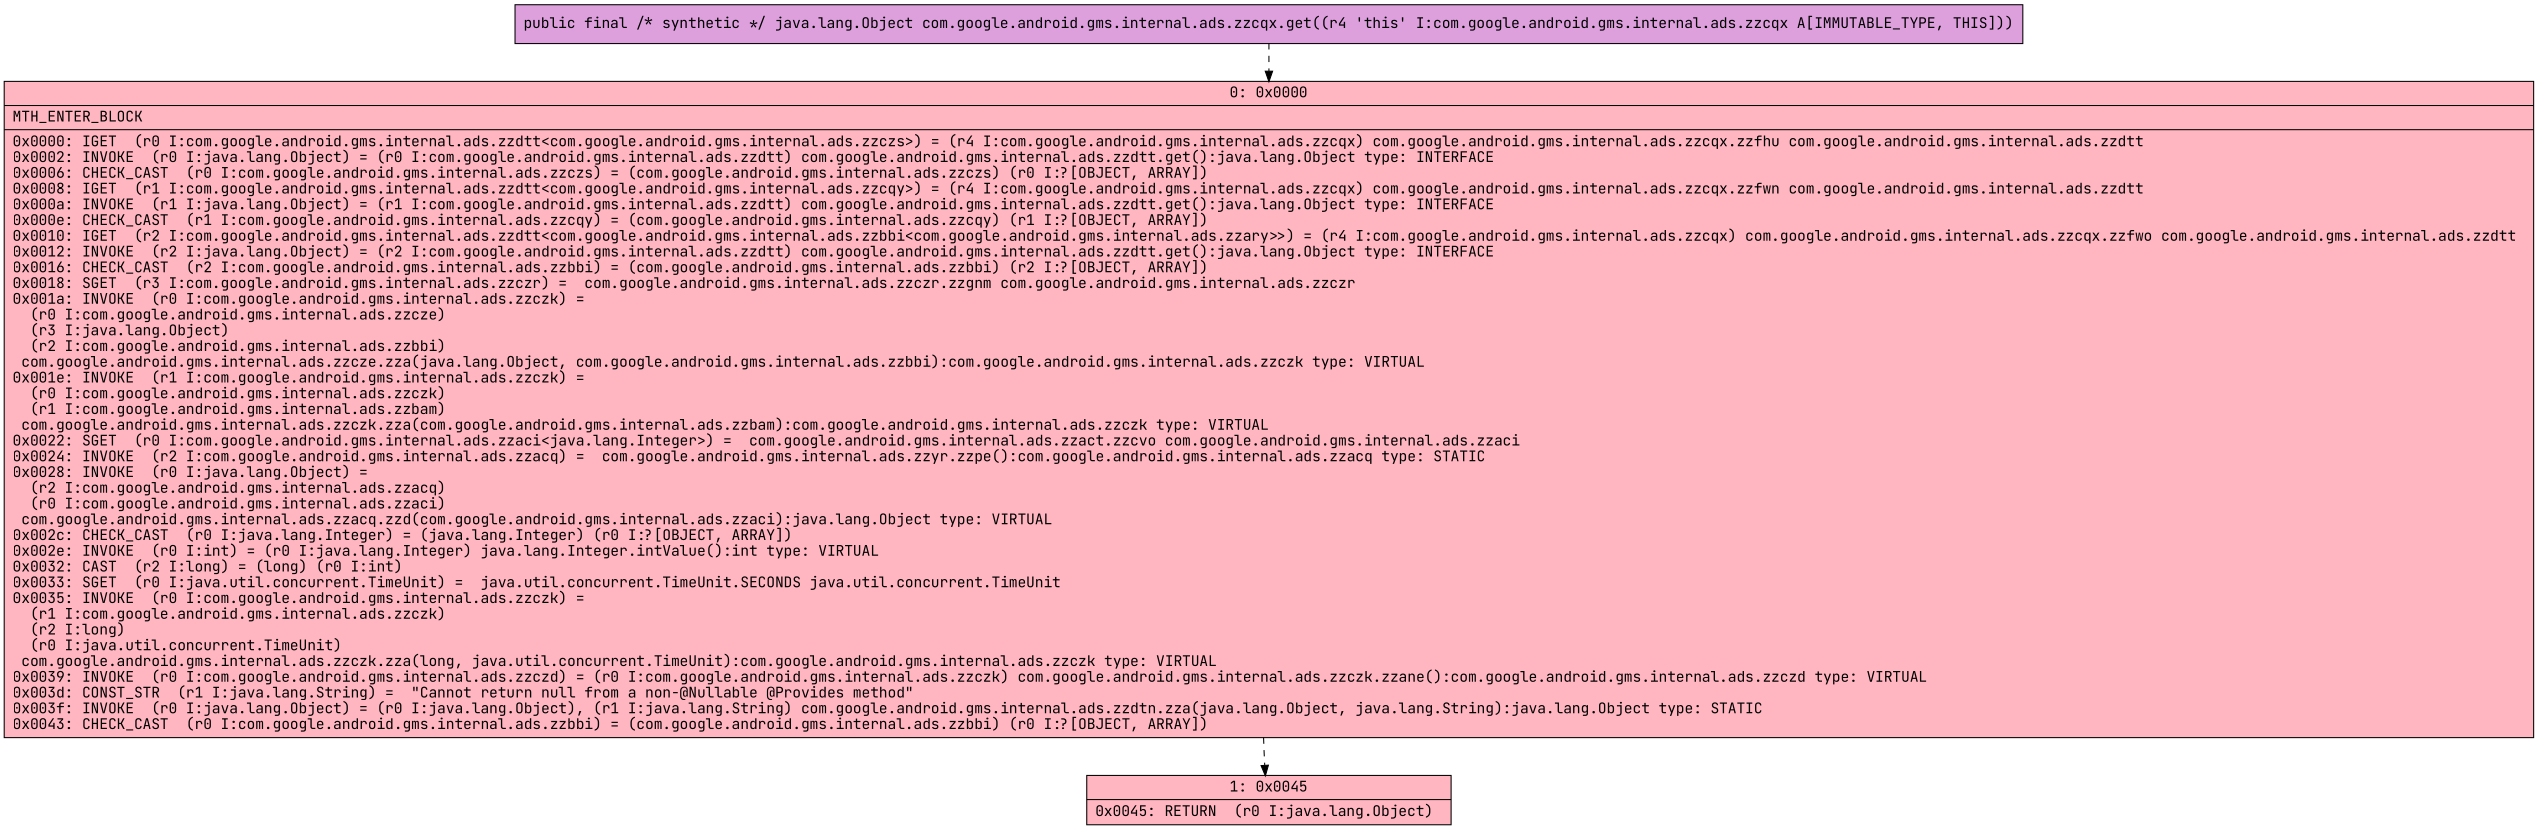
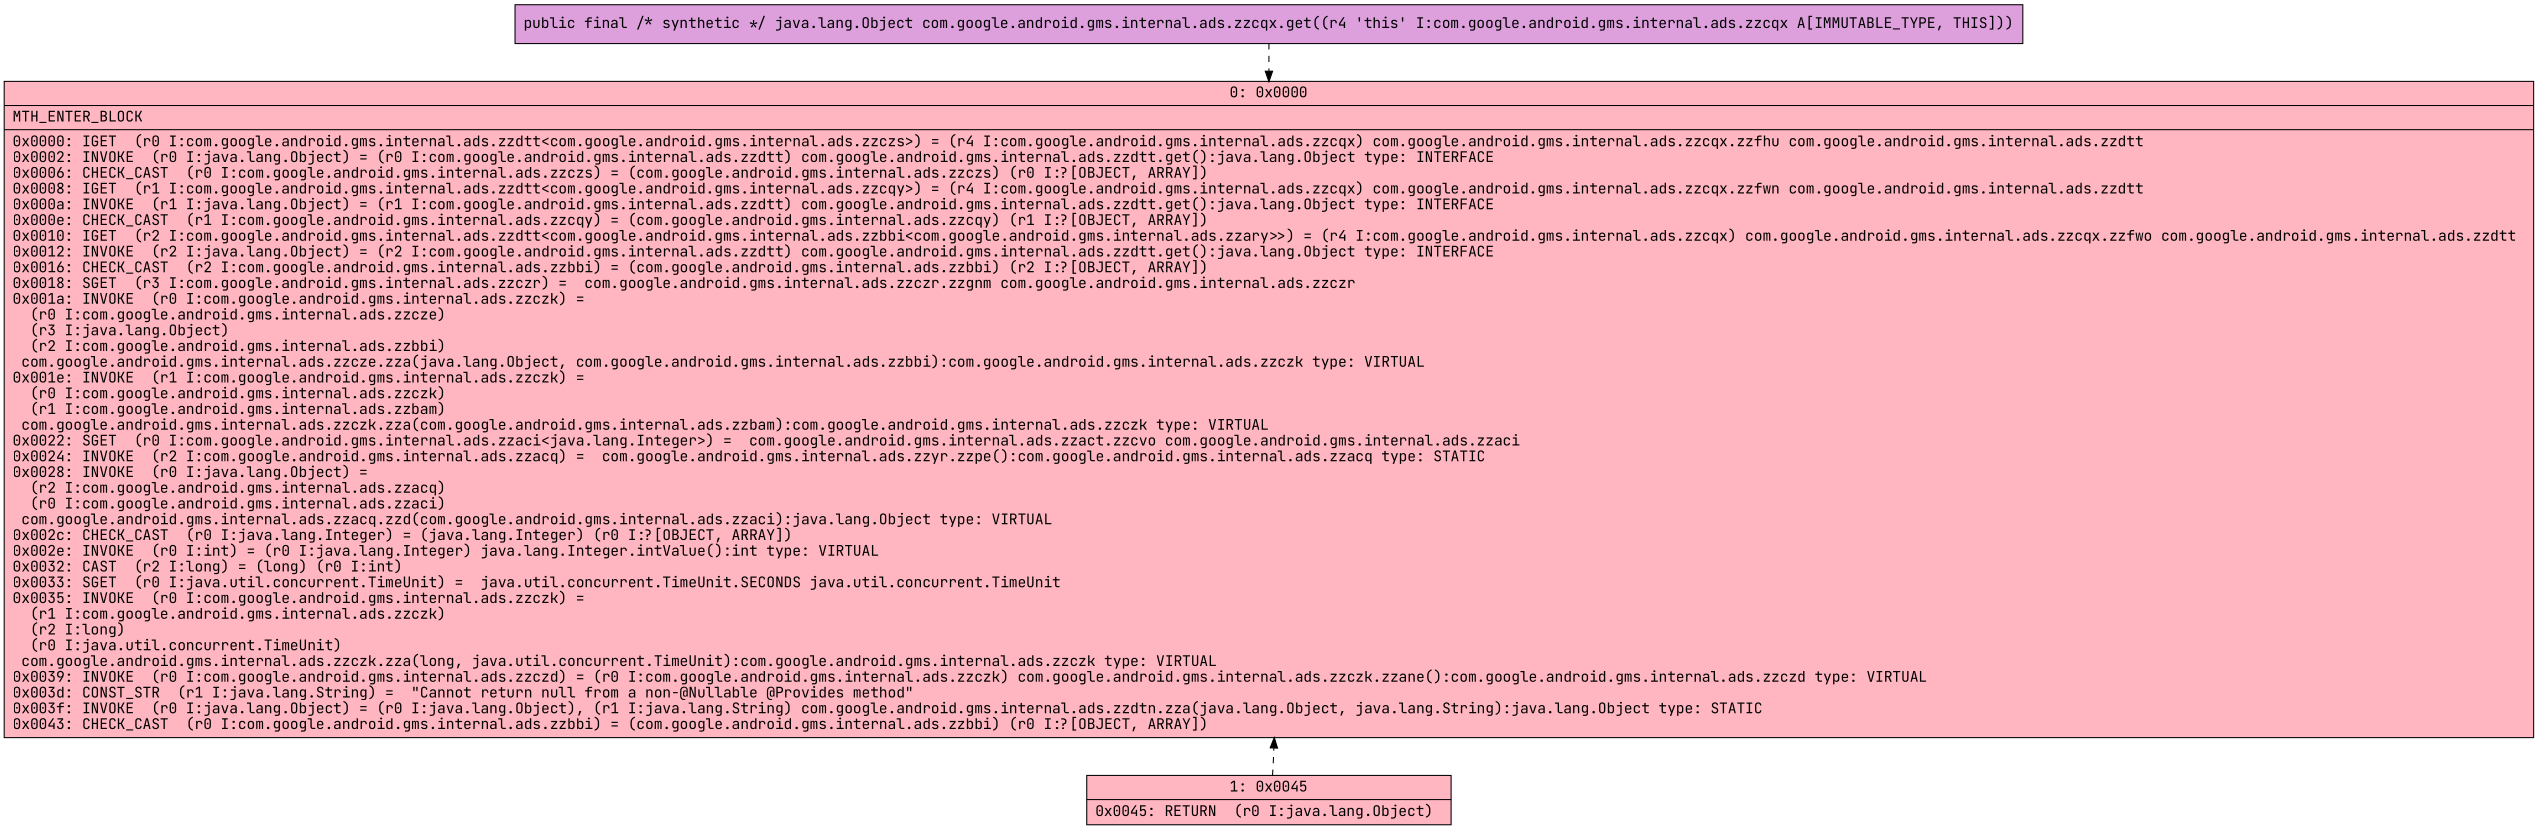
(1264, 751) -> (1273, 762)
